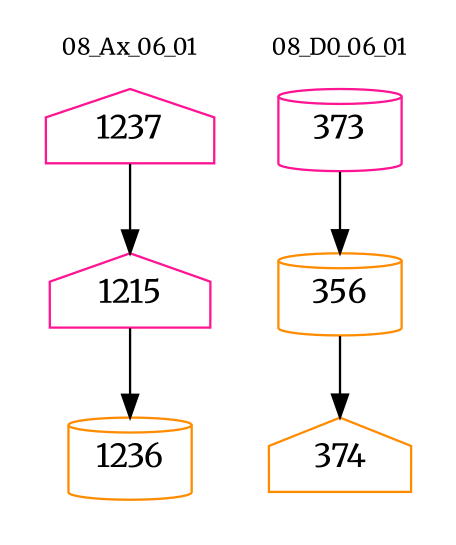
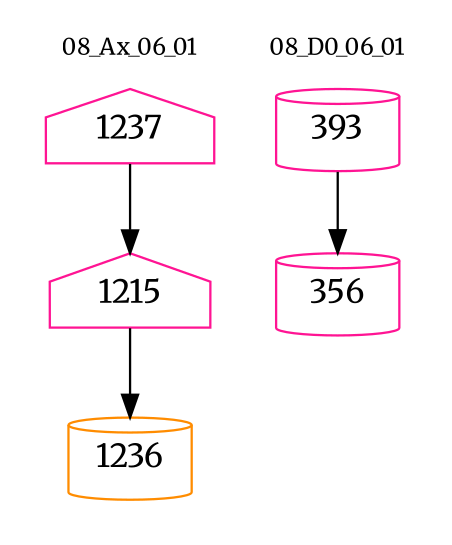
(340, 130) -> (338, 130)
(340, 294) -> (338, 294)
(340, 459) -> none
